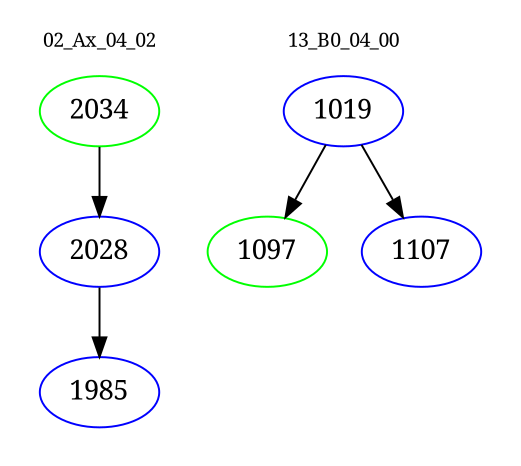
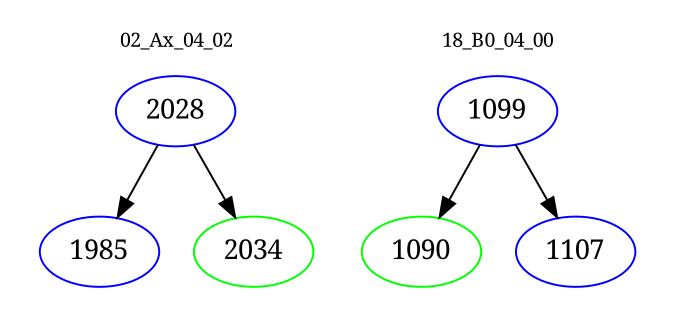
(344, 42) -> (499, 42)
(343, 111) -> (498, 111)
(100, 172) -> (209, 172)
(267, 252) -> (422, 252)
